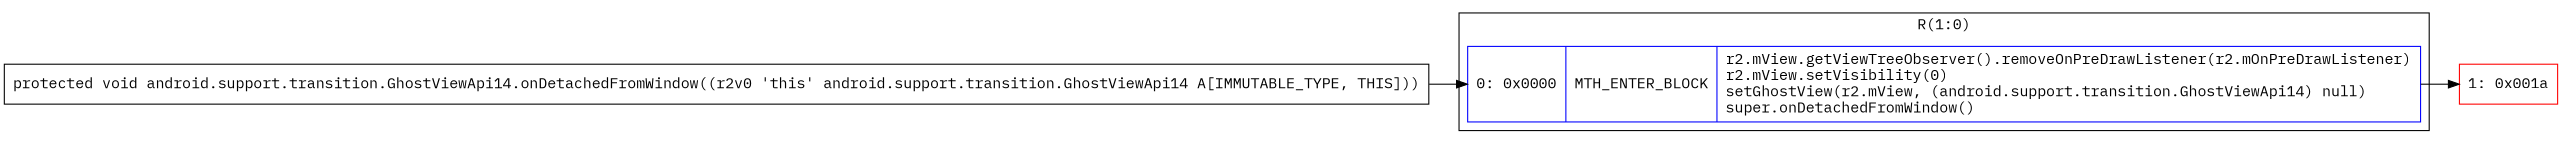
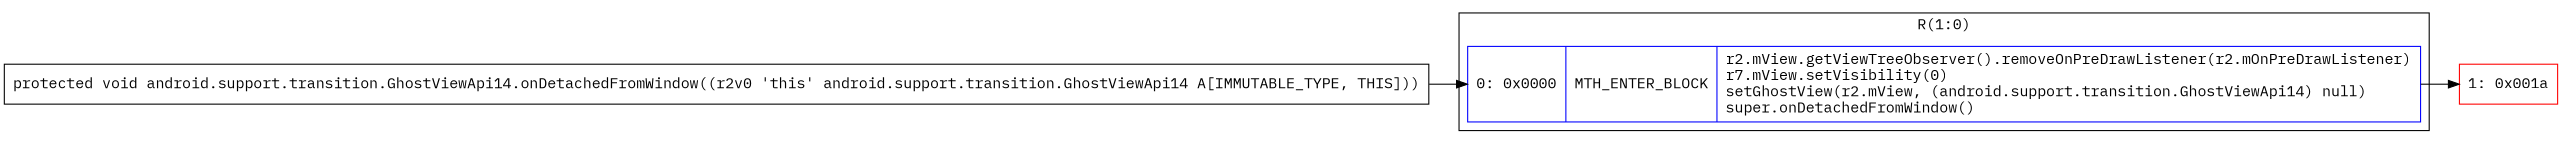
(1837, 76) -> (1837, 76)
